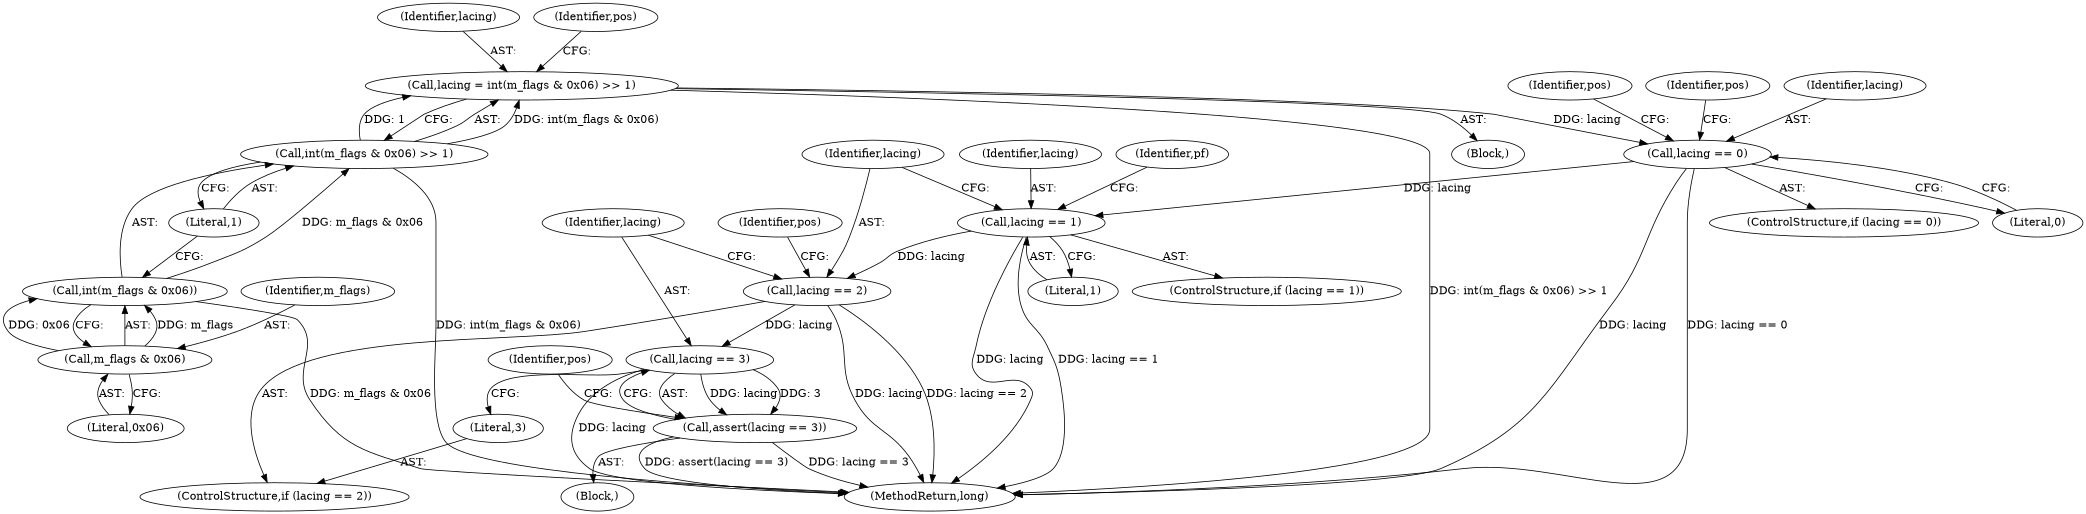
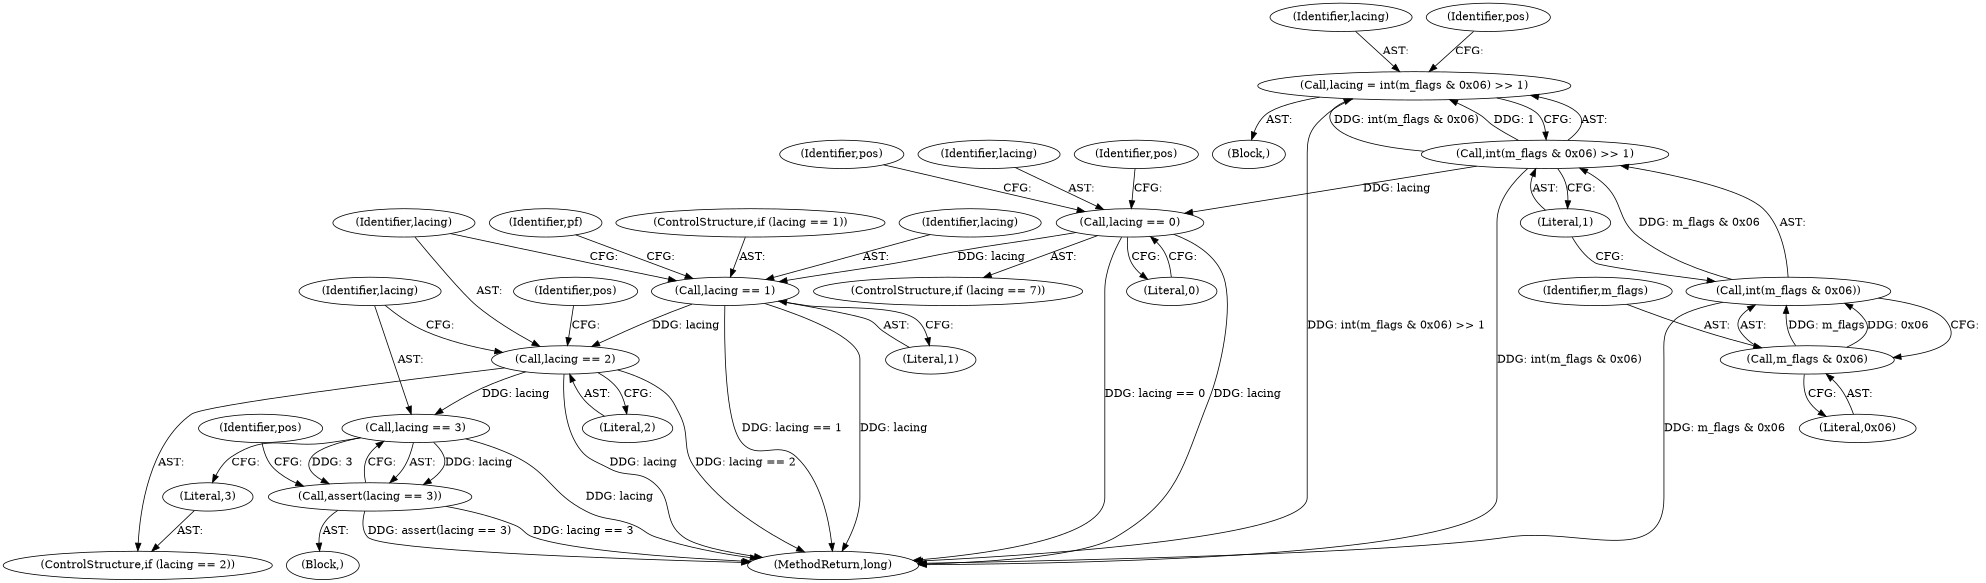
(1160, 97) -> (1335, 189)
(1844, 223) -> (948, 291)
(1143, 255) -> (739, 253)
none -> (628, 428)
